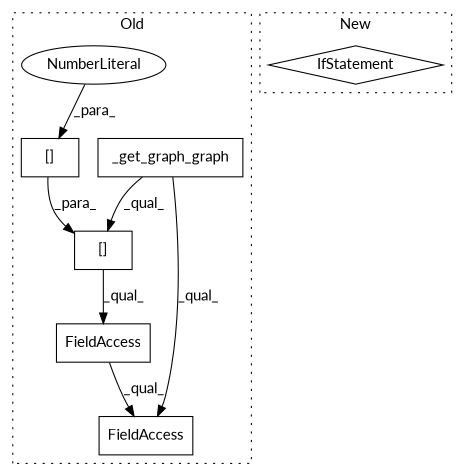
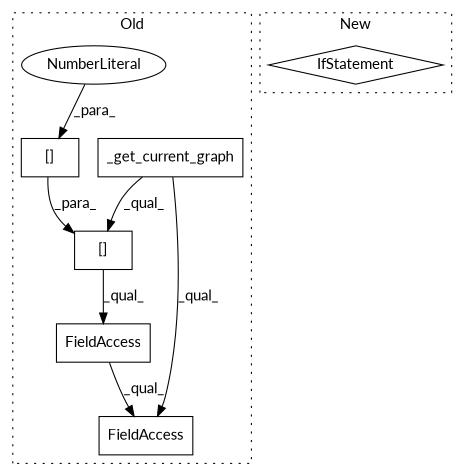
(170, 158) -> (170, 158)
